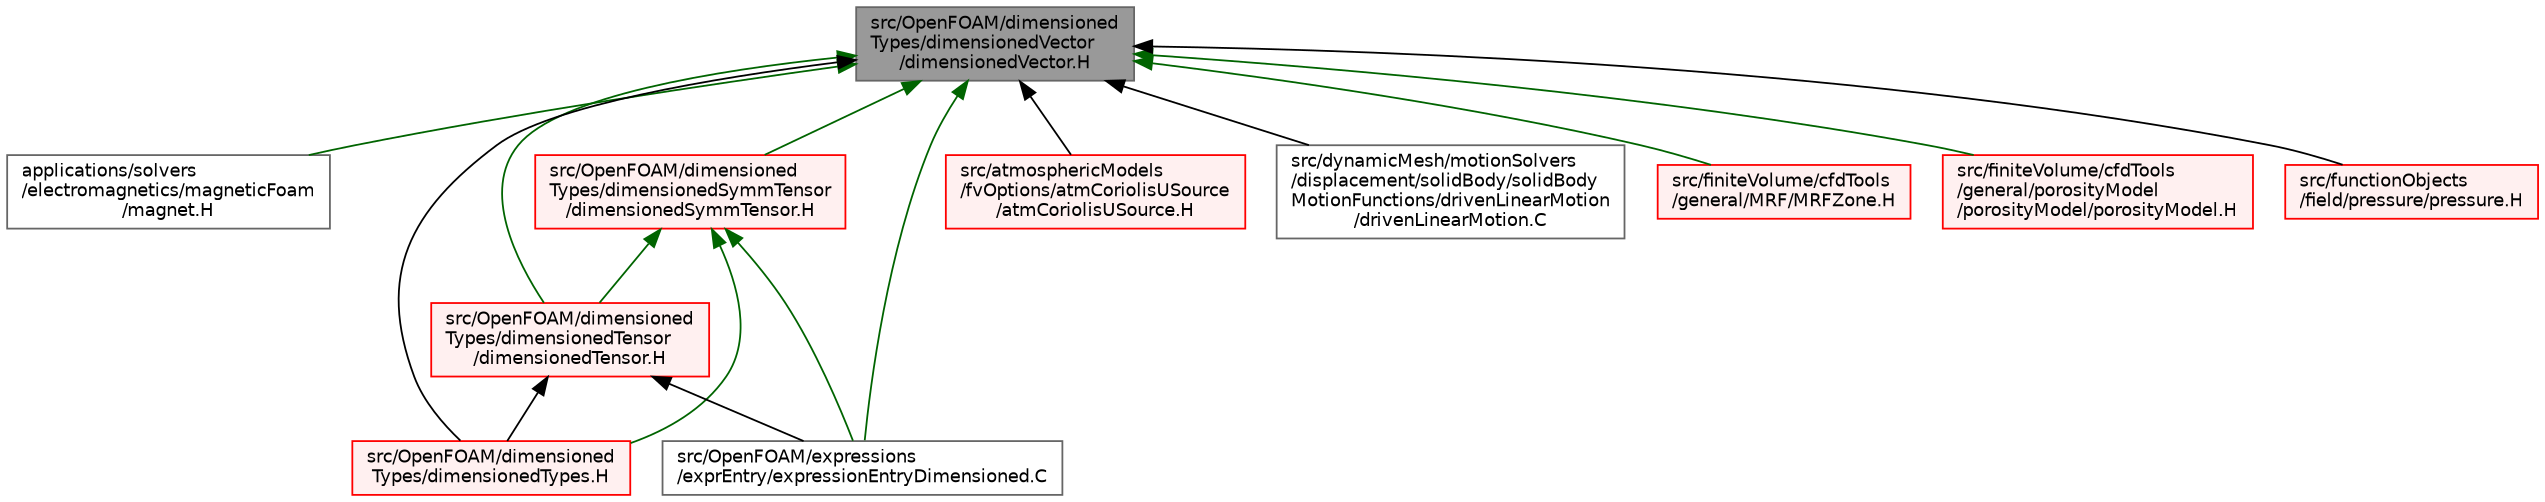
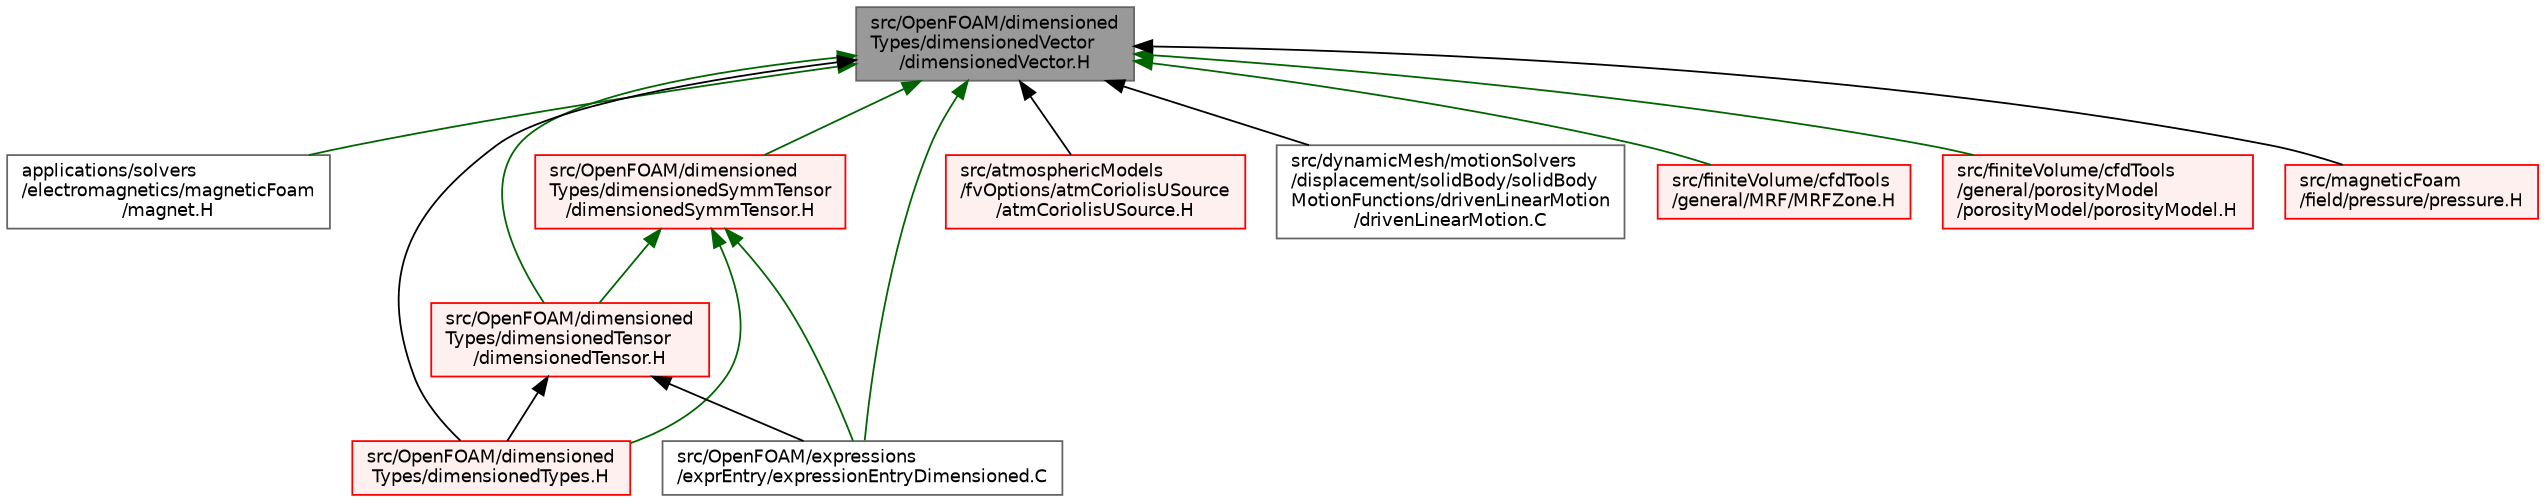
(2412, 192) -> (2412, 192)
